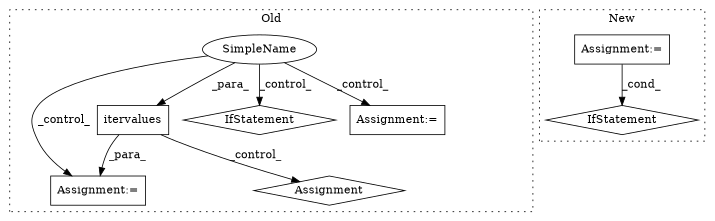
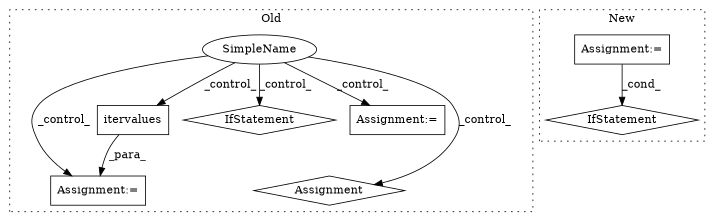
(230, 85) -> (230, 85)
(226, 159) -> (441, 95)
